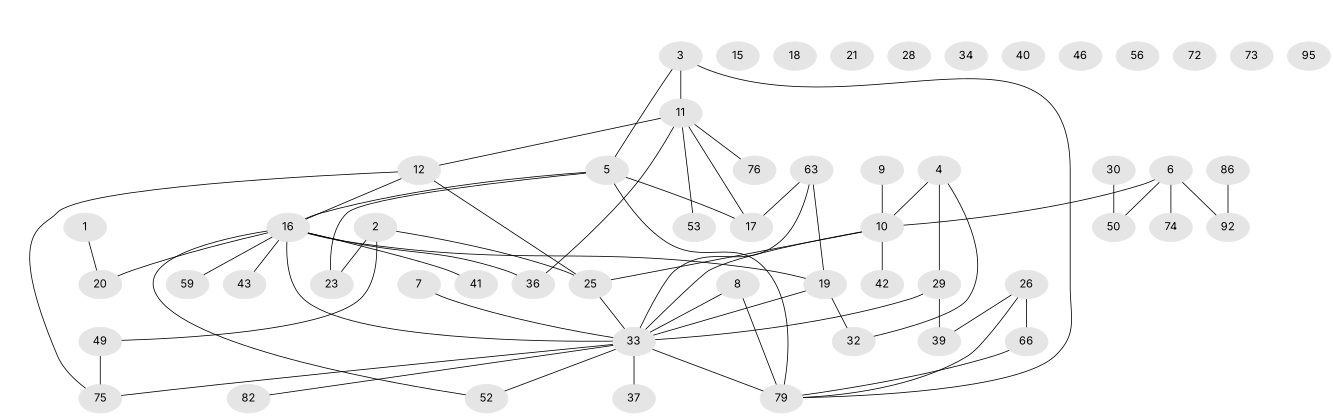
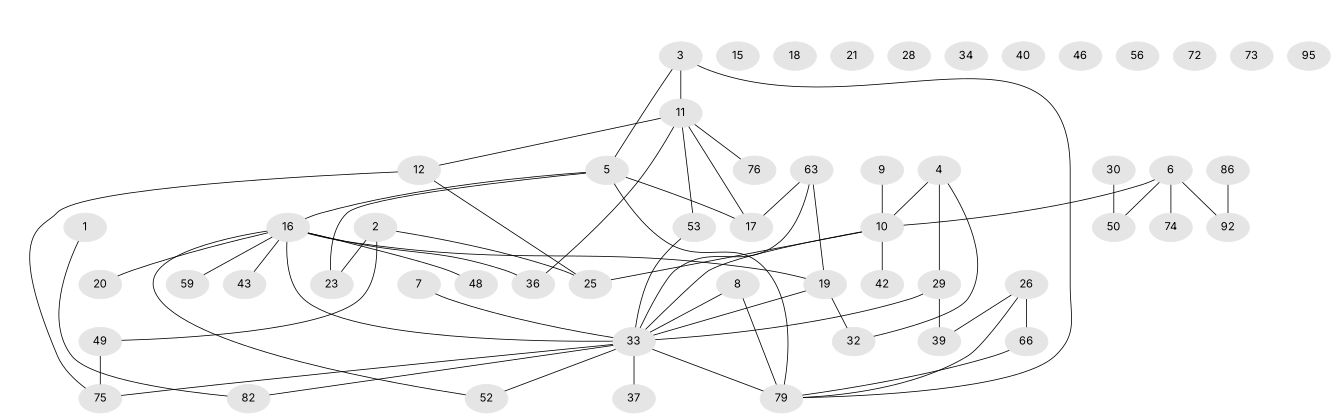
(354, 199) -> none
(93, 256) -> (89, 368)
(476, 284) -> (476, 284)
(612, 313) -> (649, 278)
